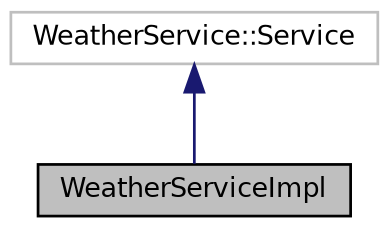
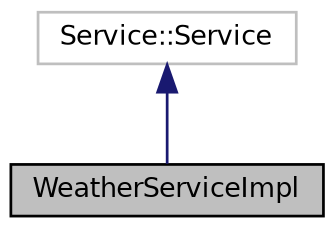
(194, 38) -> (167, 38)
